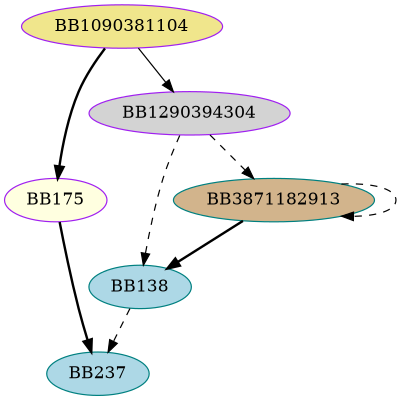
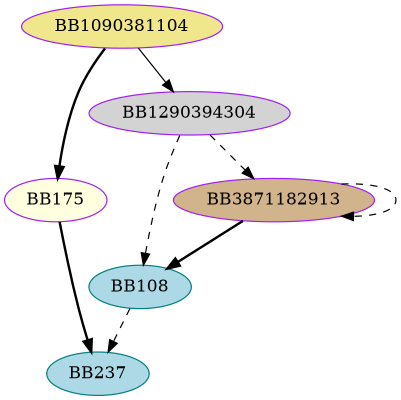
(274, 200) -> (274, 200)
(140, 287) -> (140, 287)
